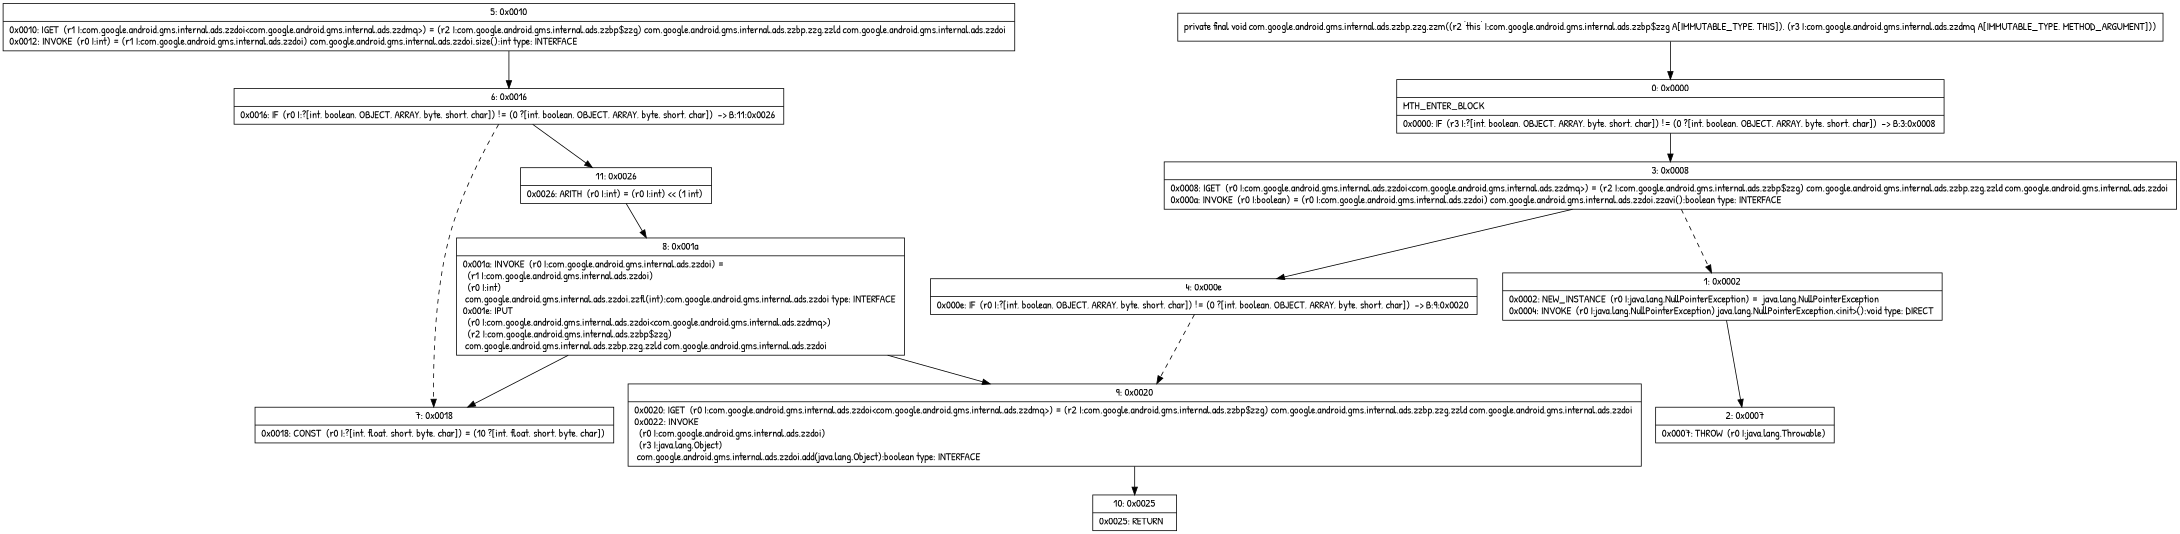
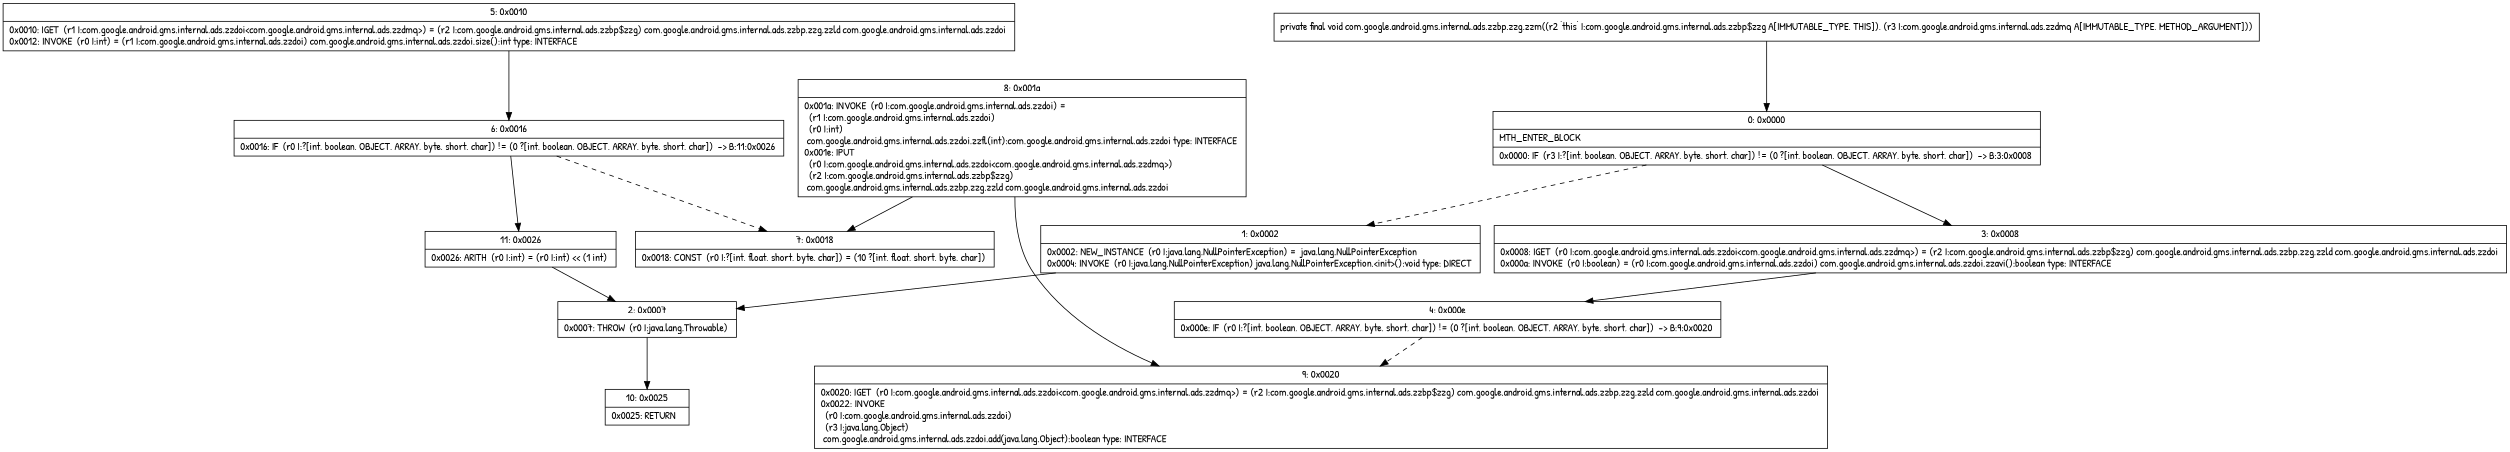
(634, 217) -> (580, 282)
(1695, 238) -> (1510, 194)
(1135, 477) -> (647, 359)
